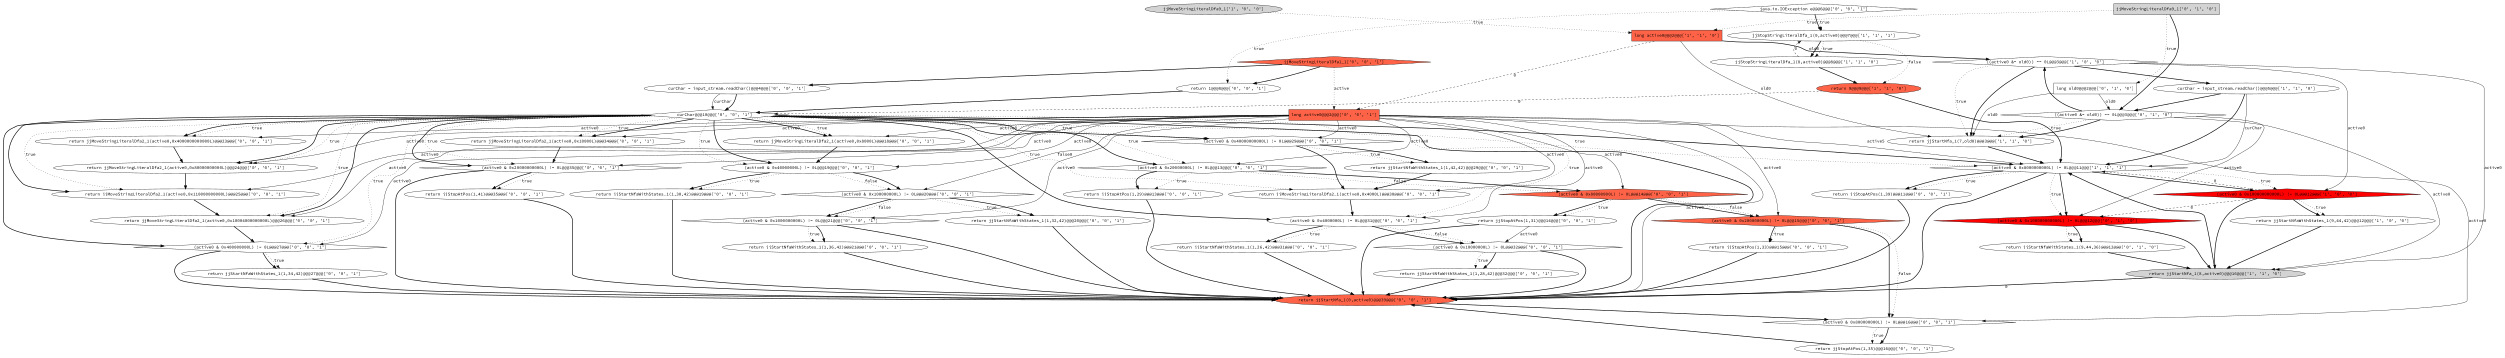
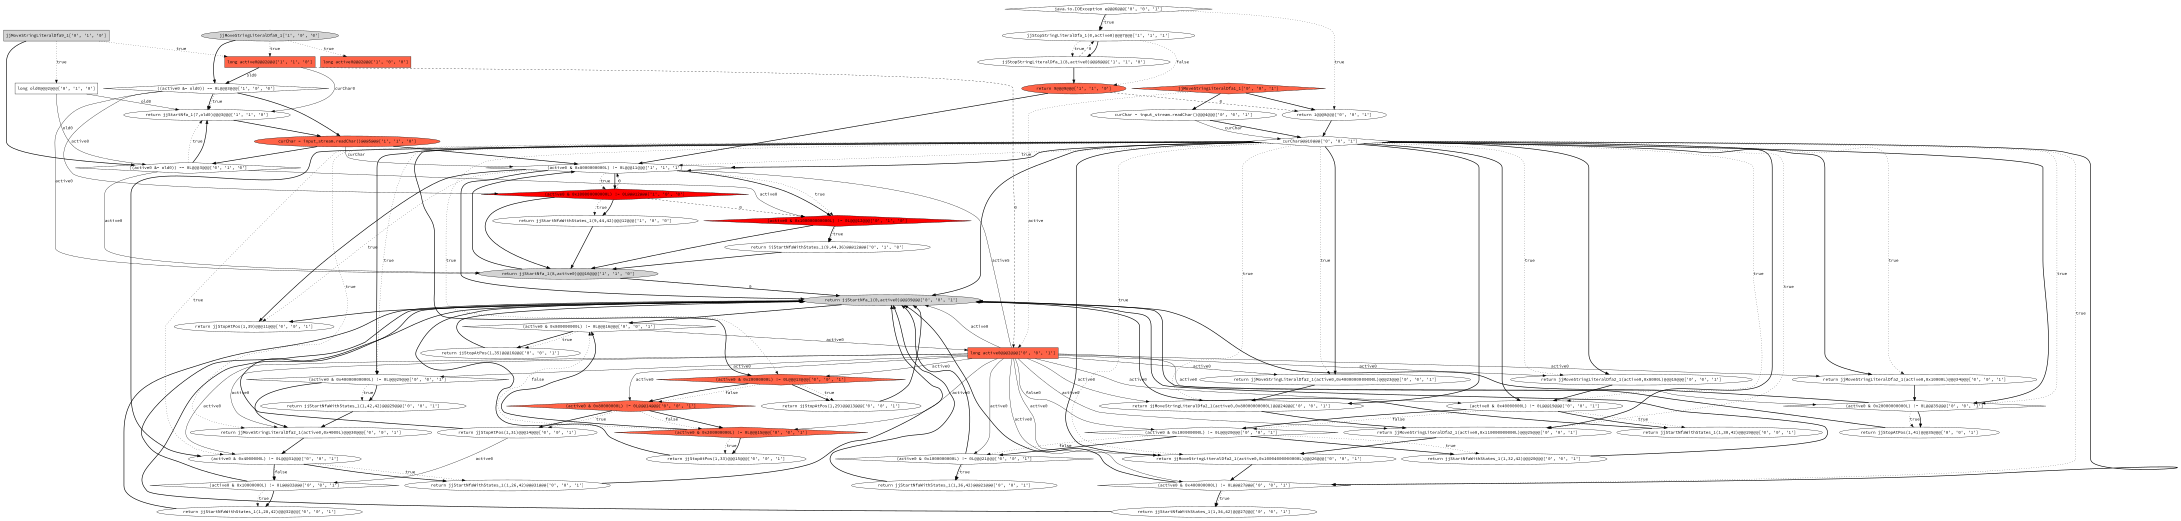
none -> (366, 62)
(1766, 89) -> (345, 89)
(2246, 89) -> (347, 141)
(2055, 98) -> (216, 53)
(1300, 105) -> (1203, 102)
(2014, 154) -> (275, 128)
(2173, 158) -> (802, 340)
(1202, 168) -> (781, 380)
(1702, 285) -> (548, 305)
(1365, 300) -> (891, 300)
